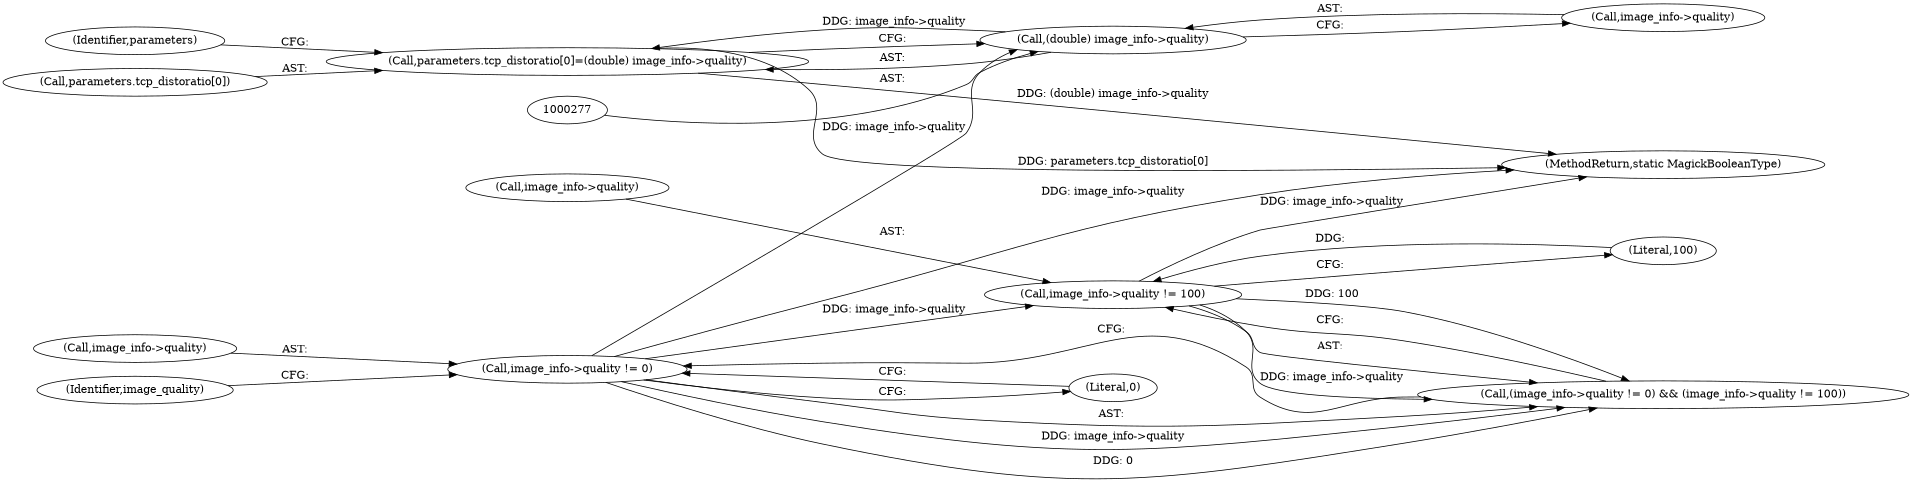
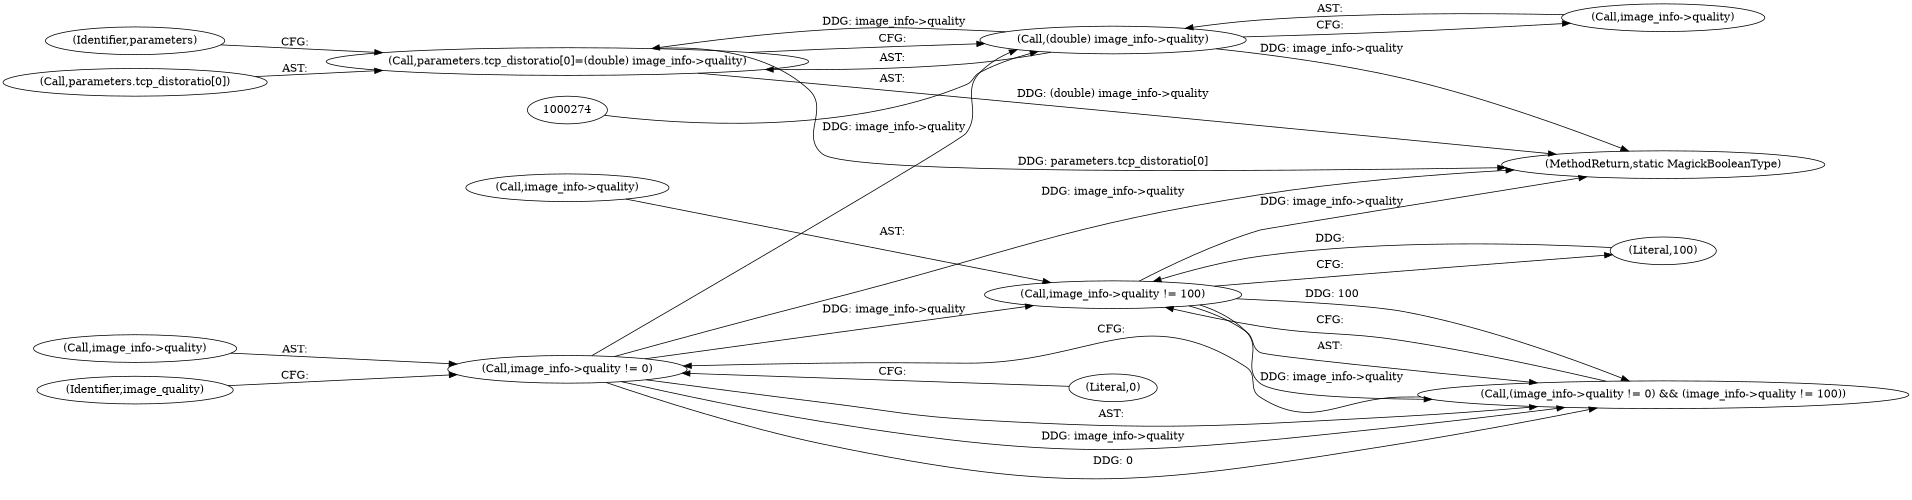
none -> (1422, 83)
(567, 110) -> (567, 110)
(853, 399) -> none
